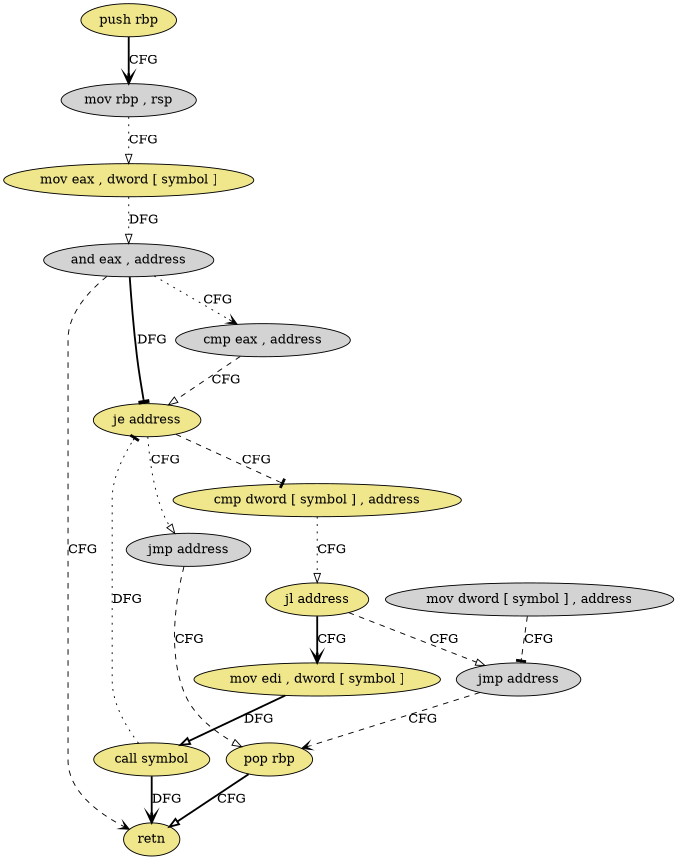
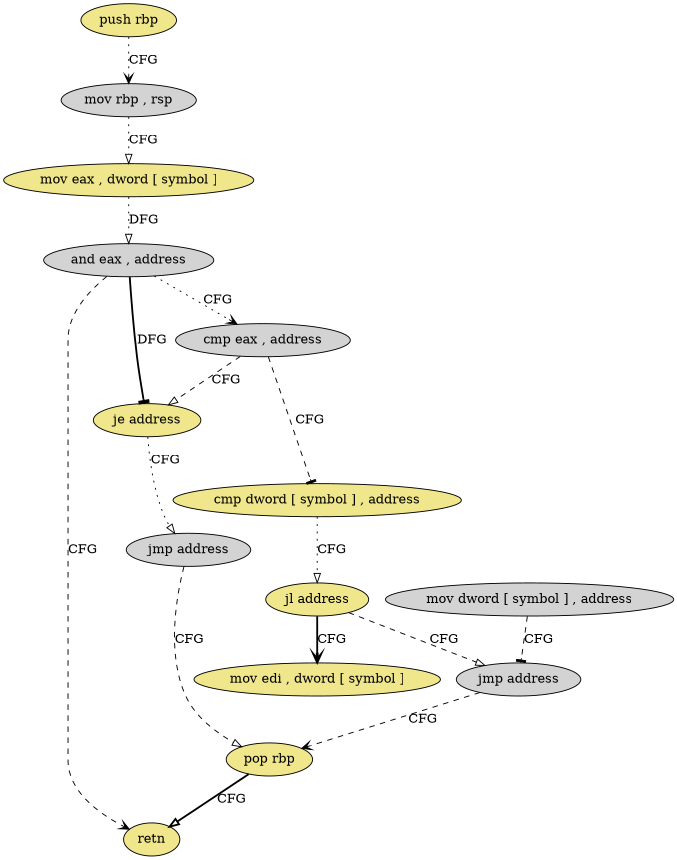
(129, 56) -> (129, 56)
(228, 458) -> (289, 418)
(152, 759) -> none
